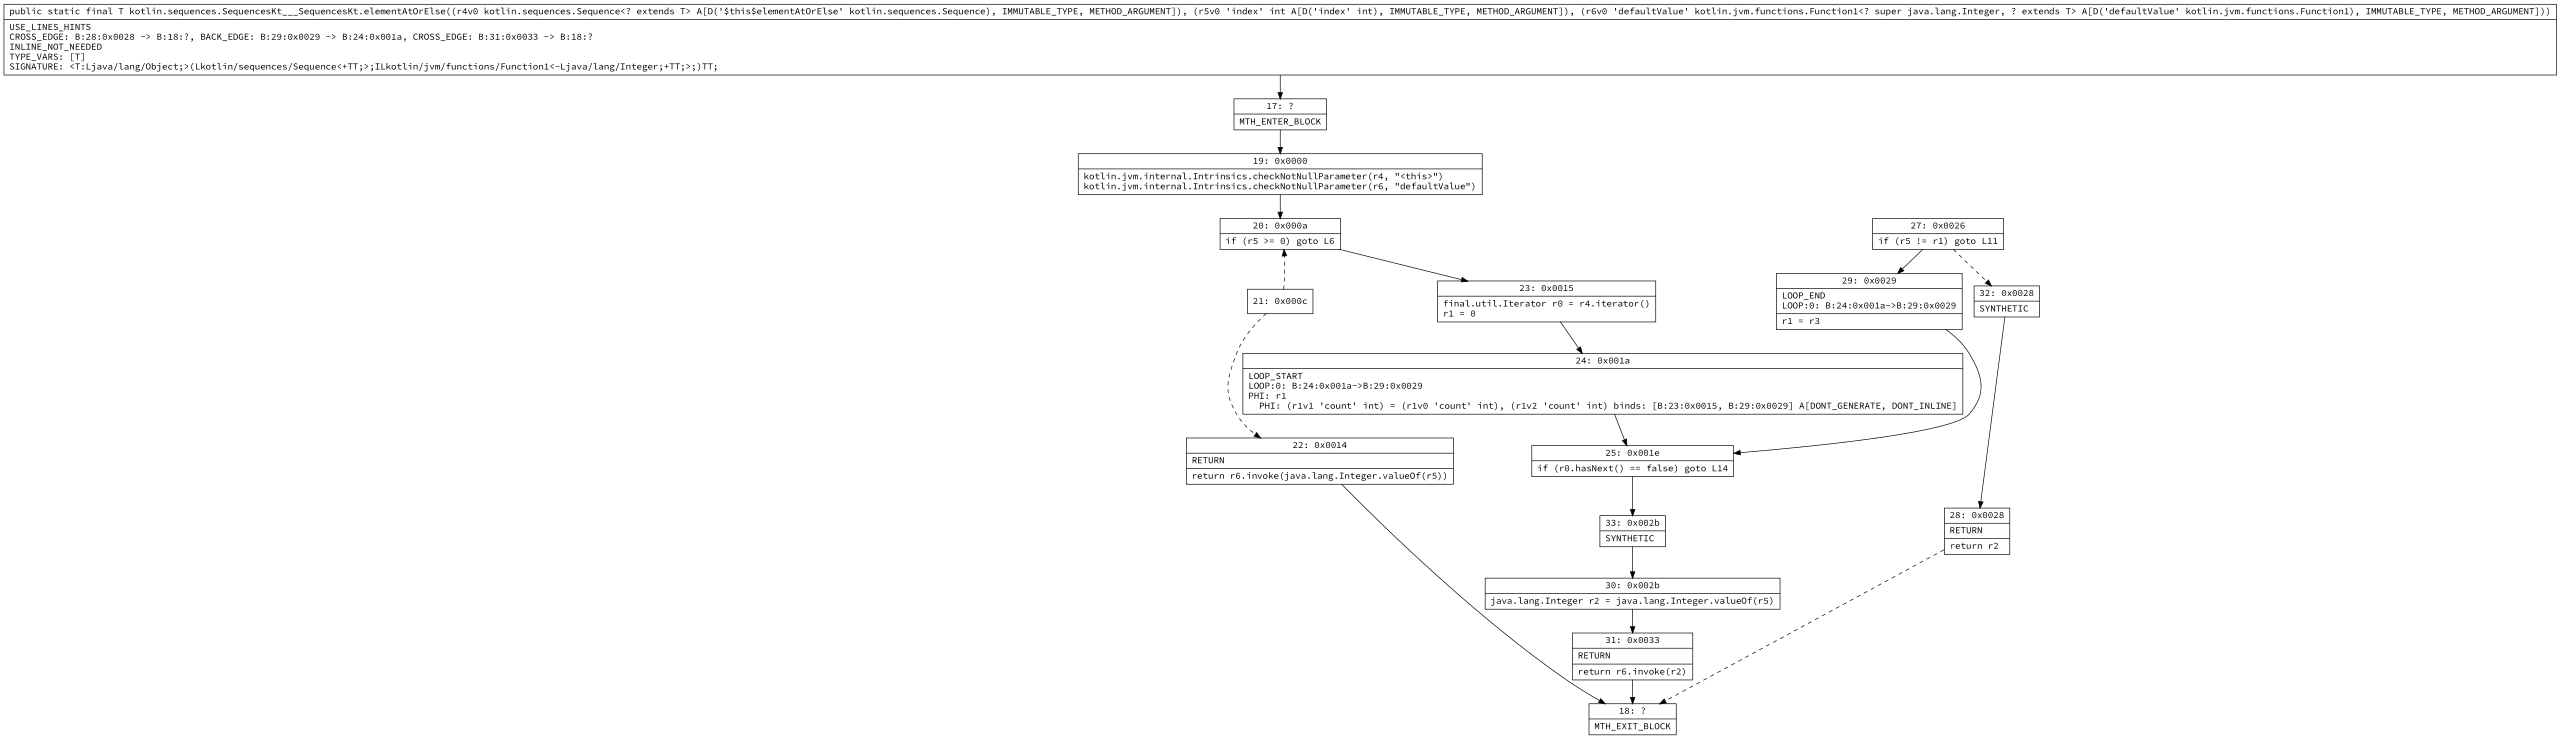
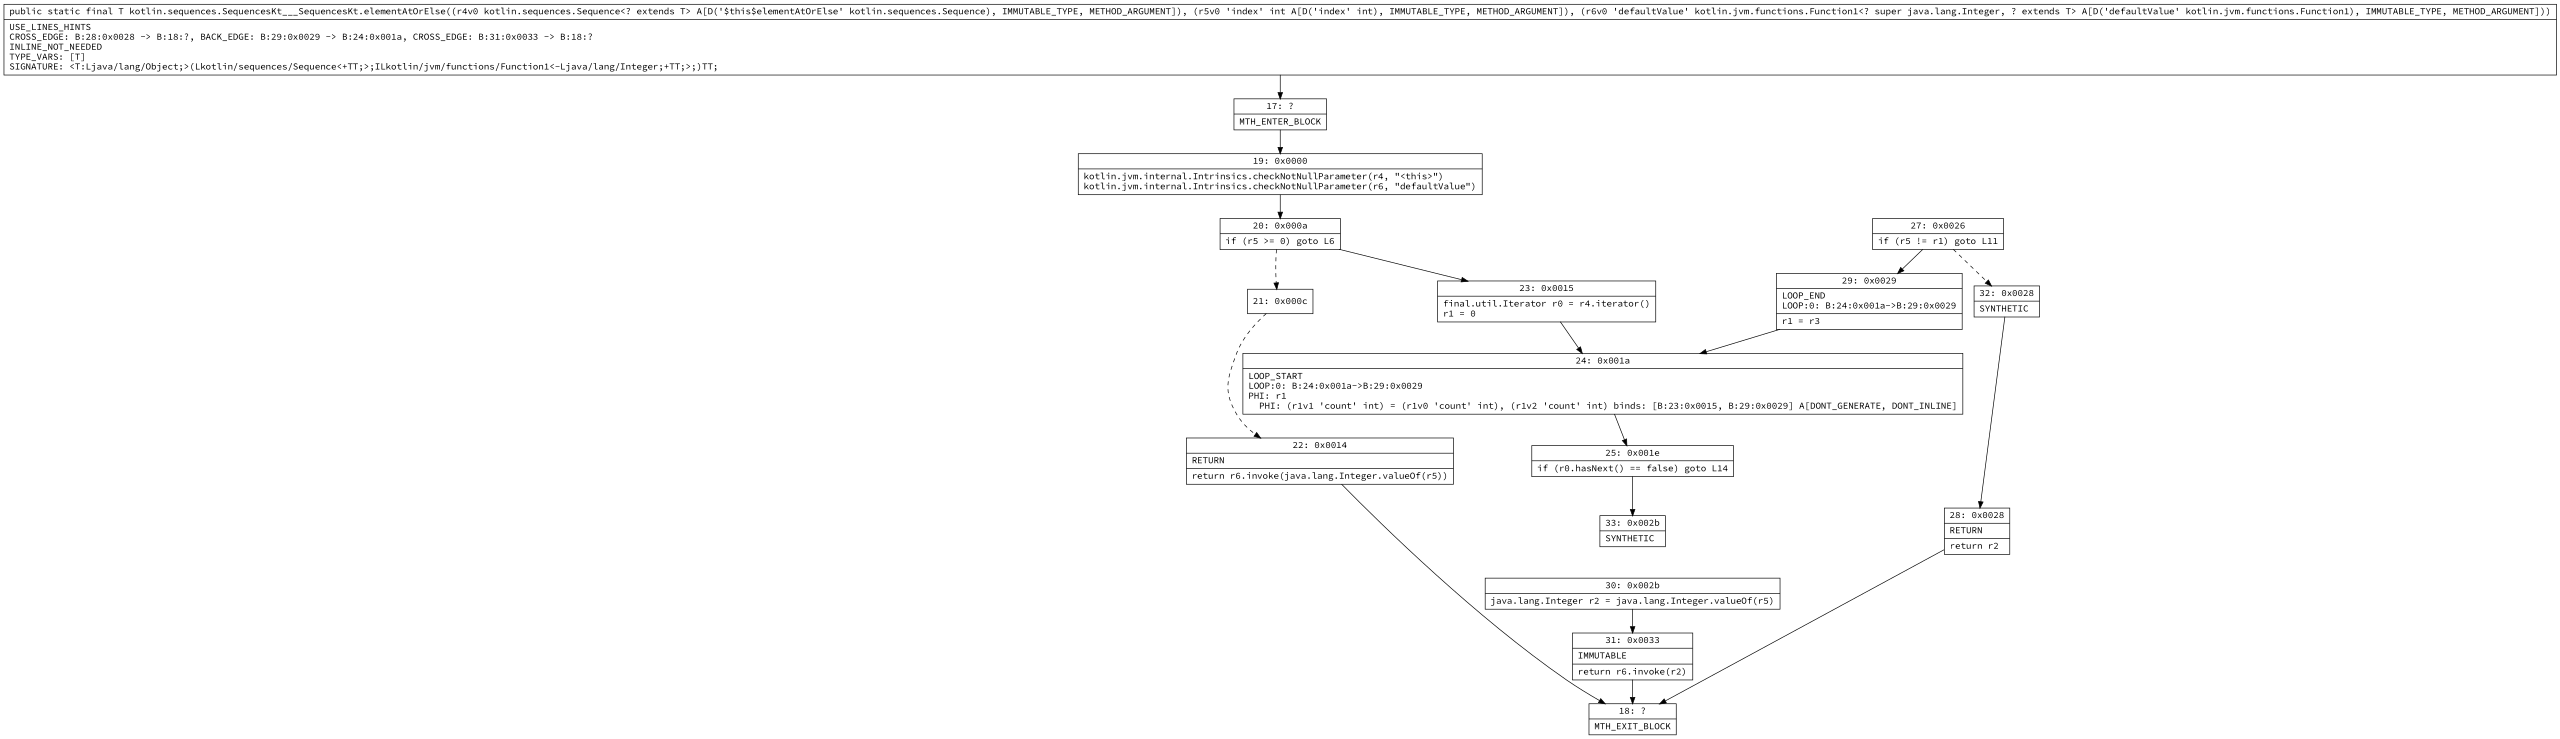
(1285, 273) -> (1276, 266)
(1906, 433) -> (1743, 340)
(1633, 559) -> none
(1805, 625) -> (1805, 625)
(1594, 656) -> (1603, 656)
